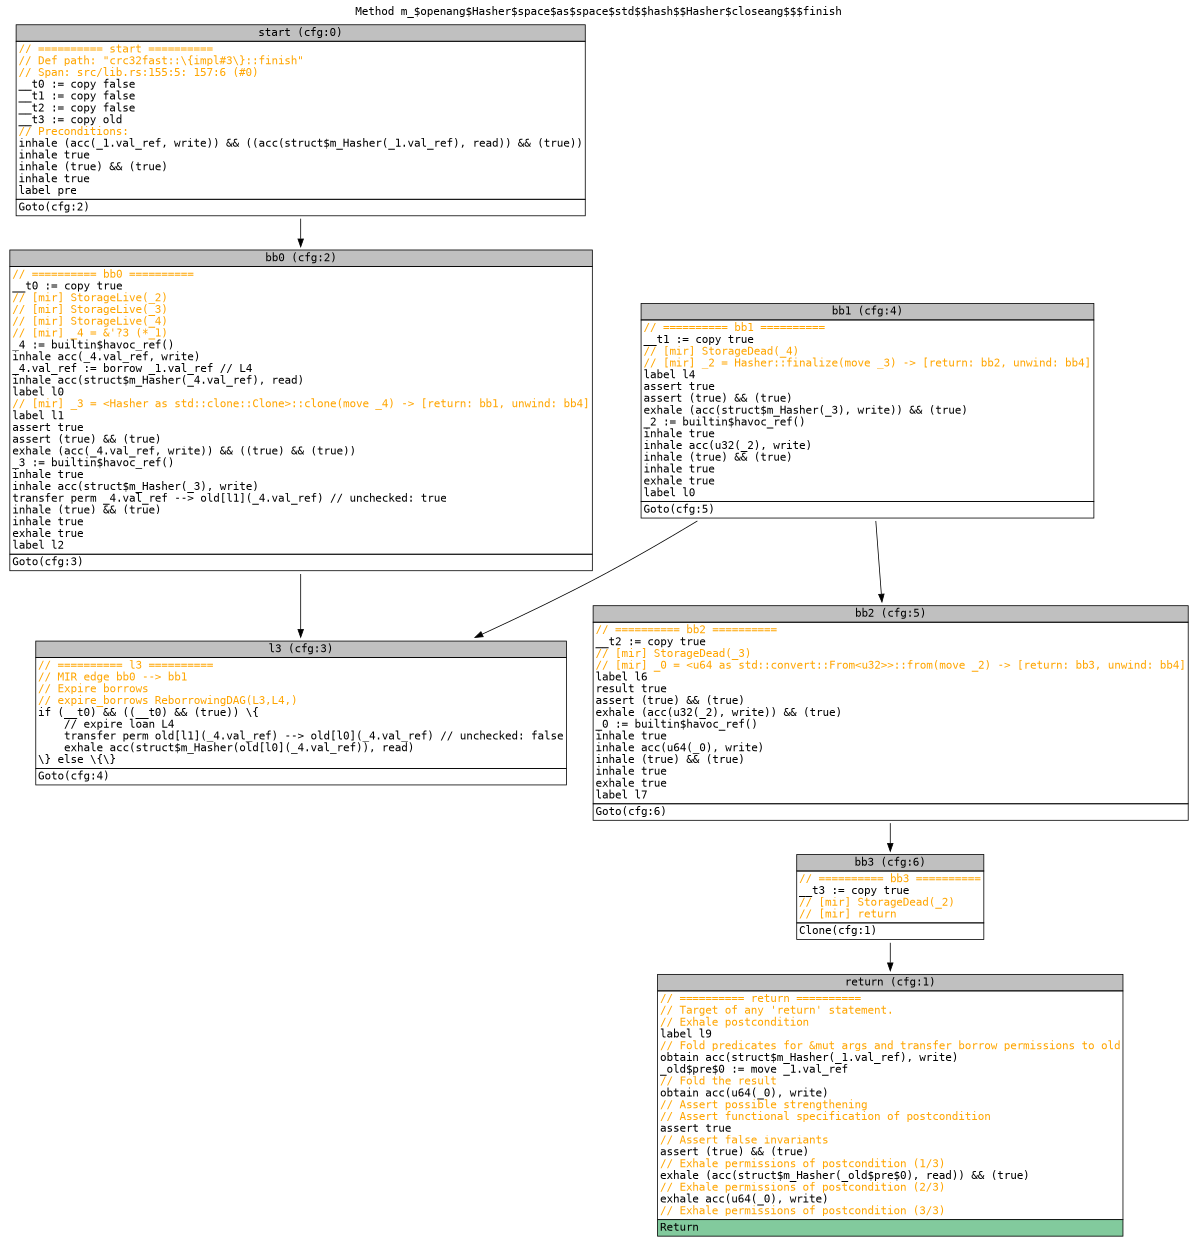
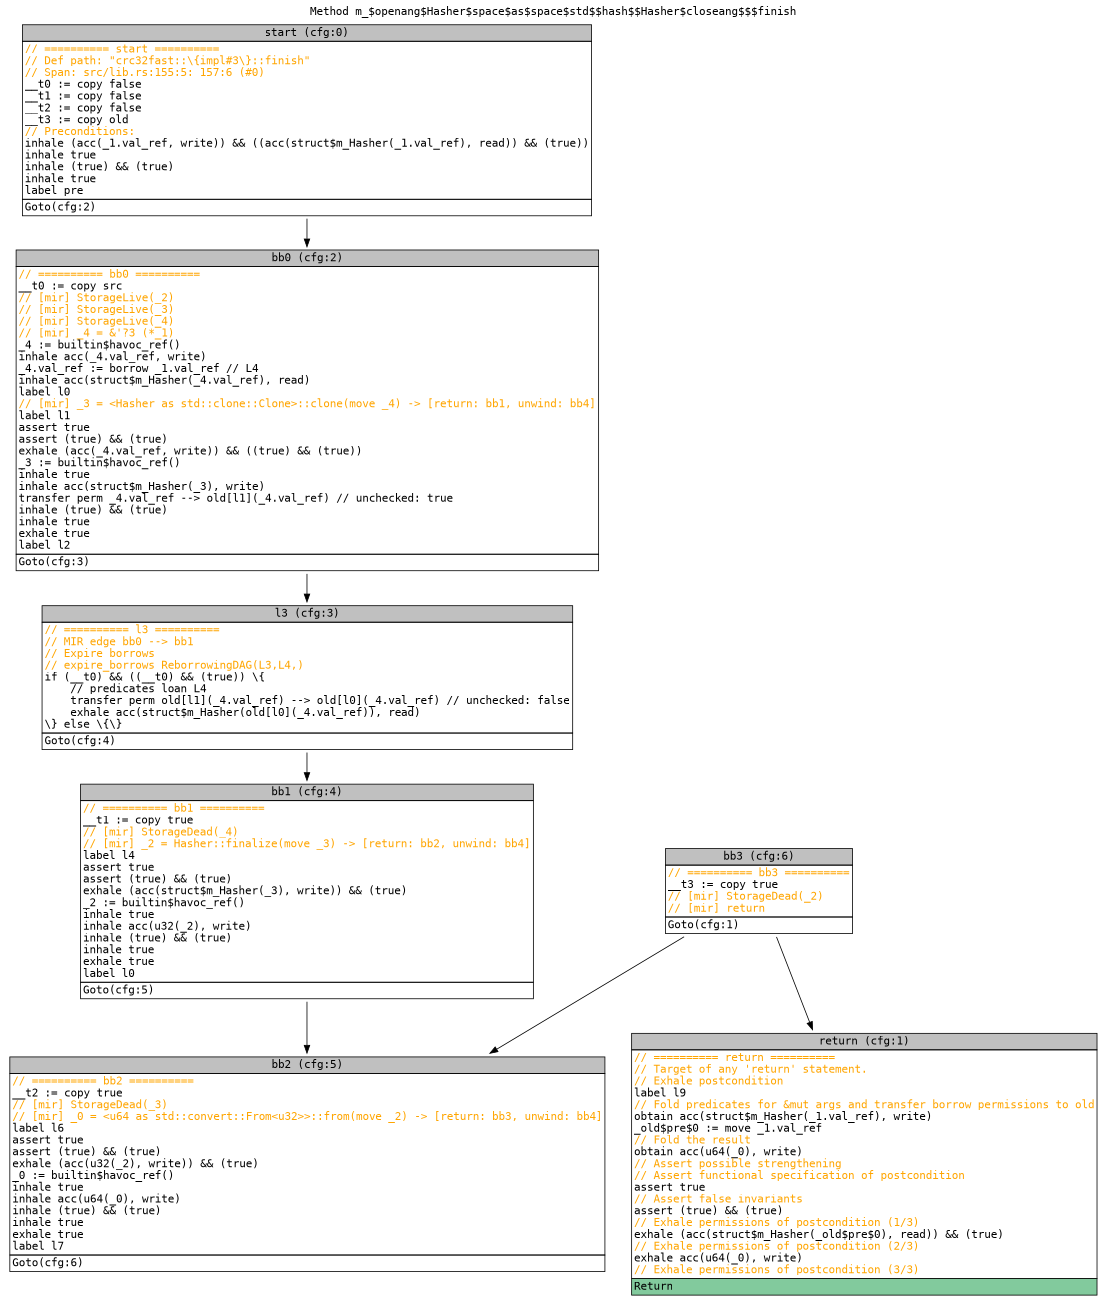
(68, 286) -> (71, 286)
(592, 581) -> (307, 763)
(631, 689) -> (48, 1140)
(107, 724) -> (126, 689)
(890, 833) -> (590, 993)
(838, 931) -> (704, 925)
